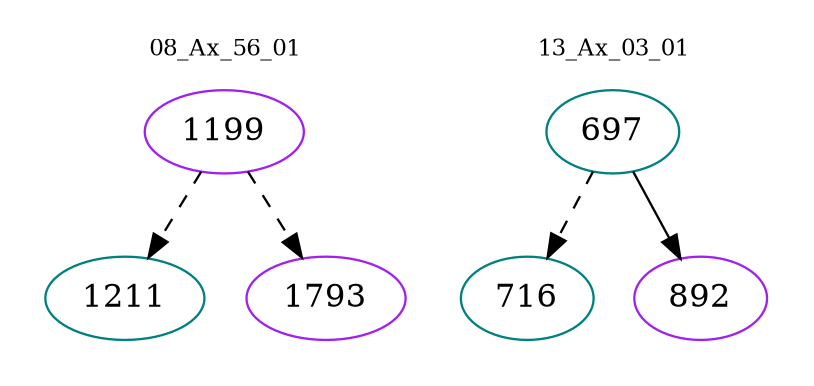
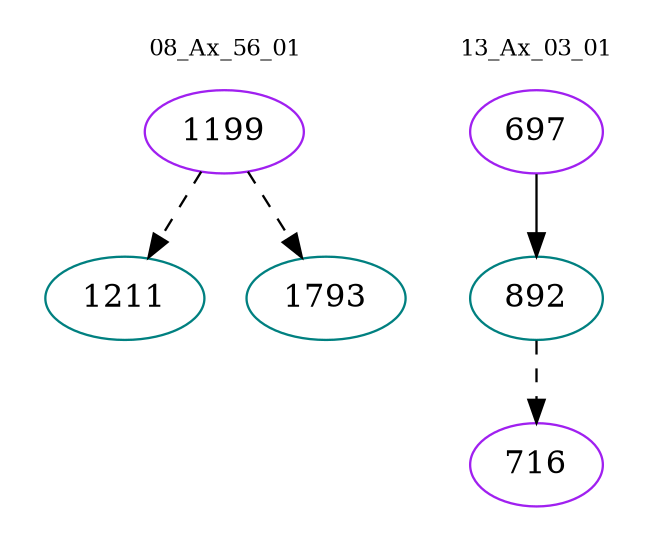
(613, 132) -> (536, 132)
(576, 204) -> (536, 370)
(326, 298) -> (326, 298)
(527, 298) -> (536, 465)
(701, 298) -> (536, 298)
